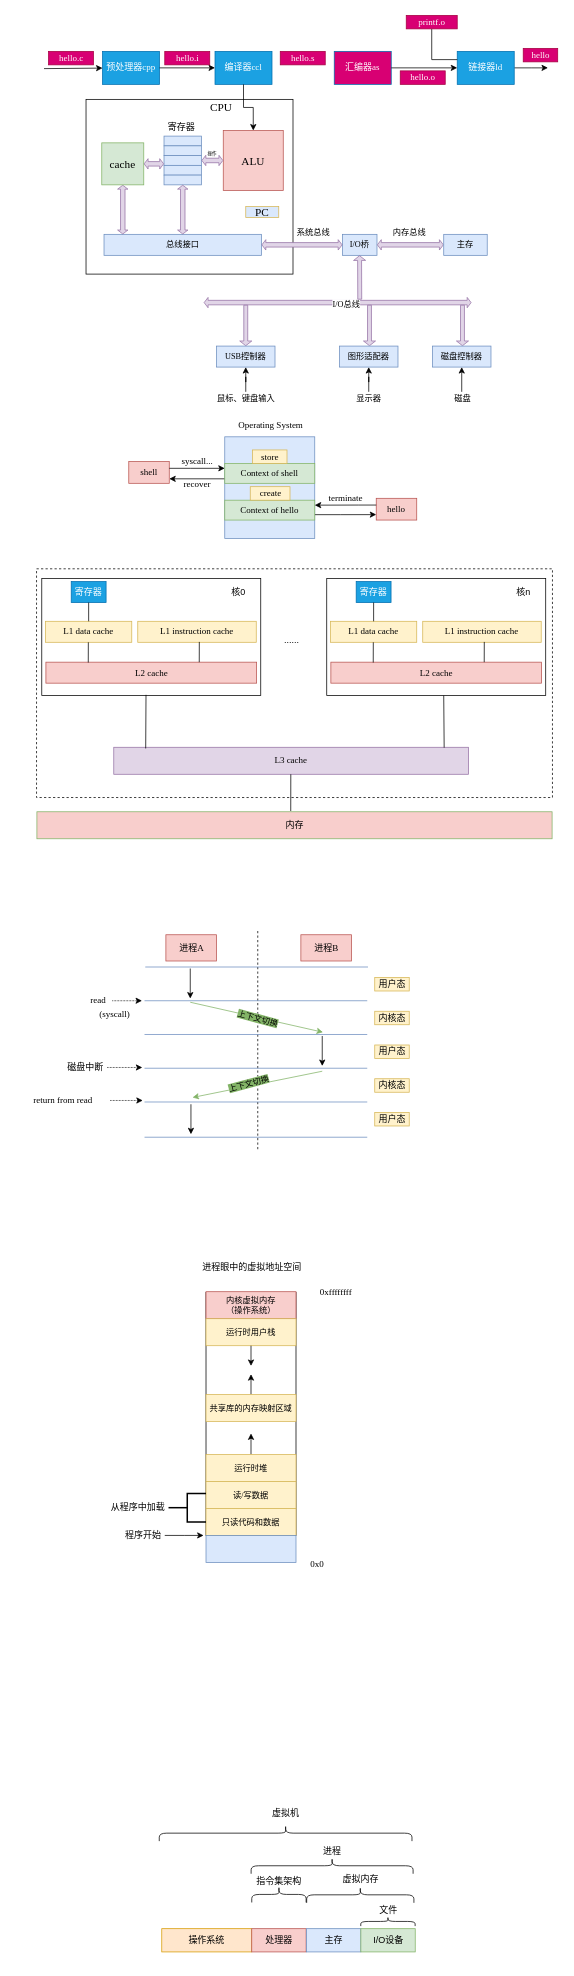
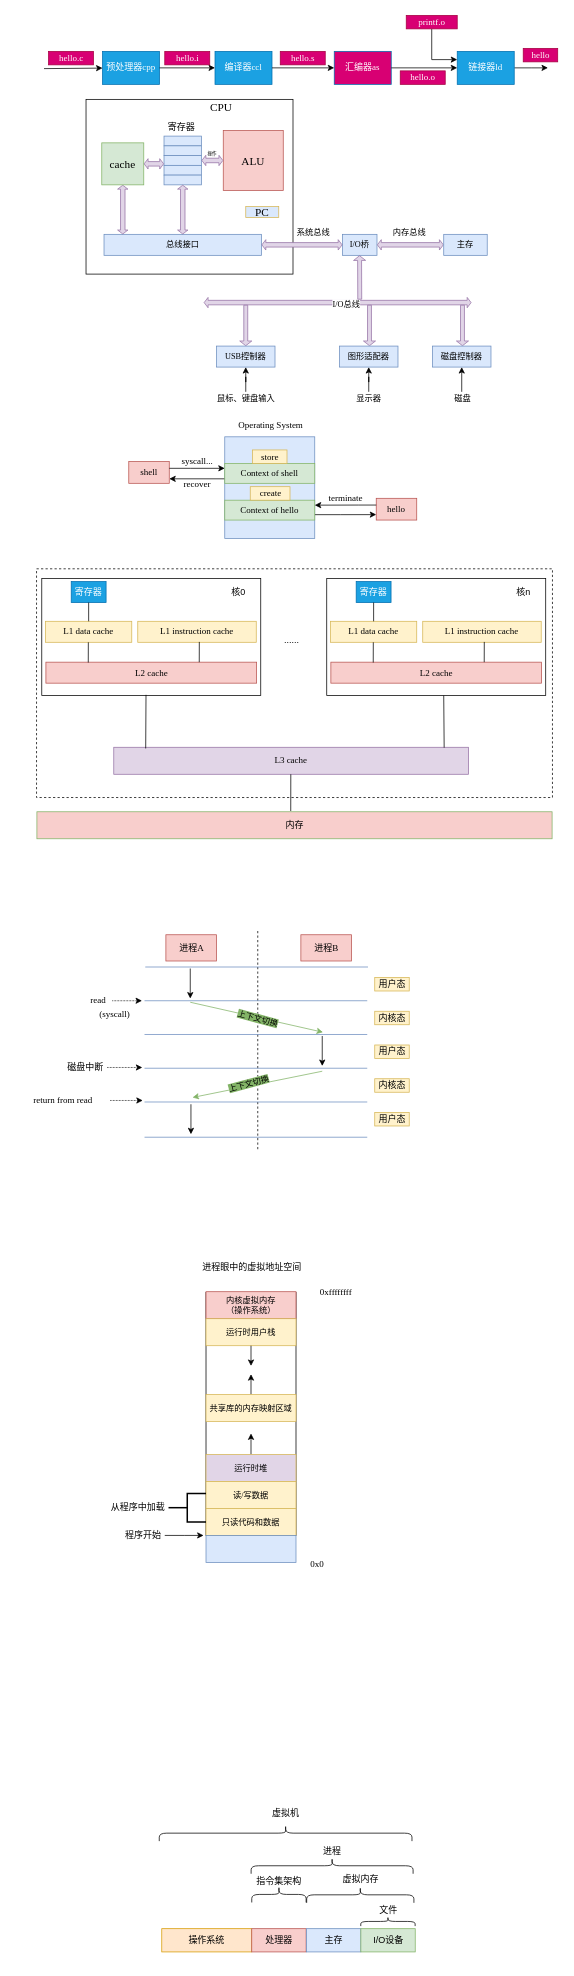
(452, 60) -> (450, 60)
(246, 107) -> (327, 68)
(251, 1468) -> (251, 1468)
